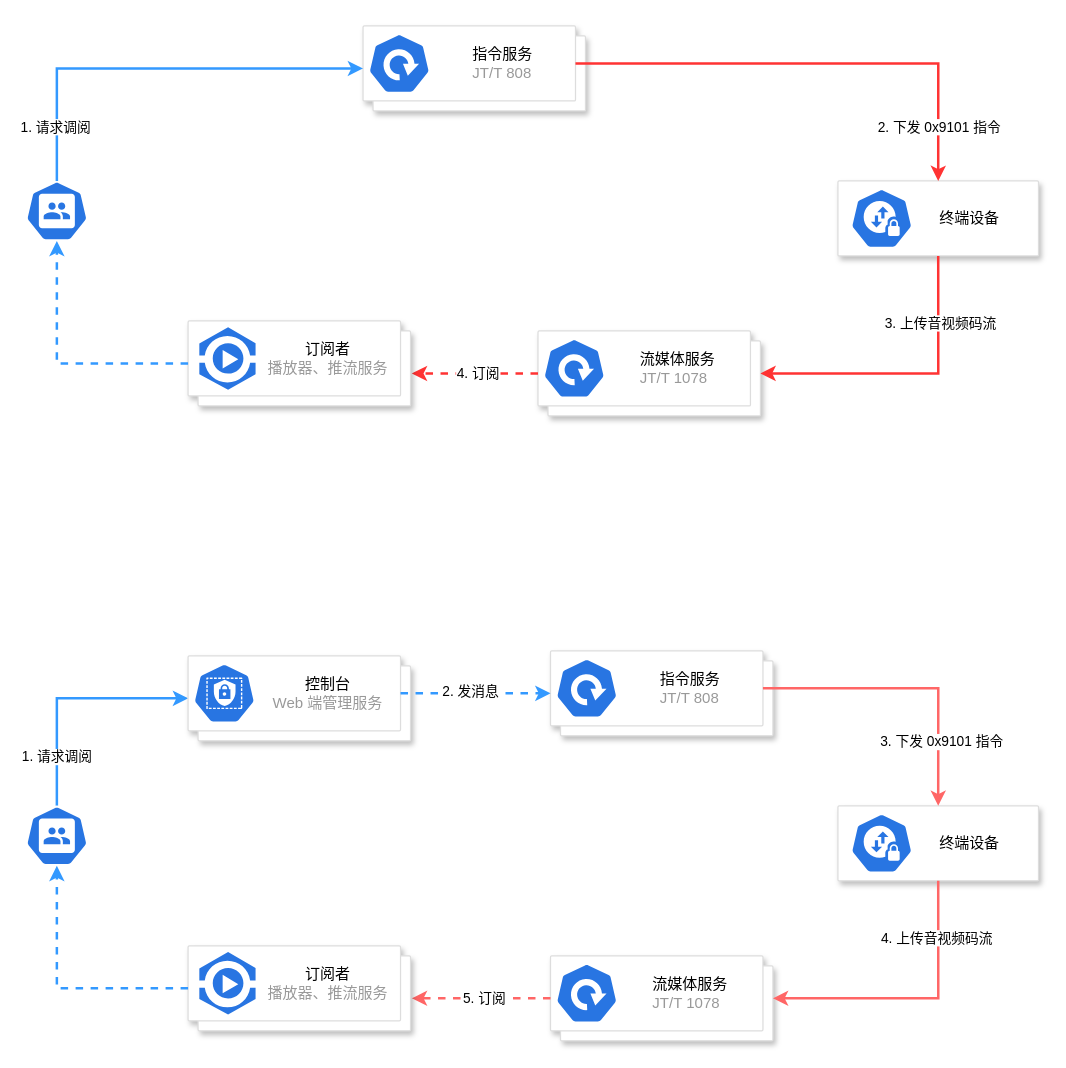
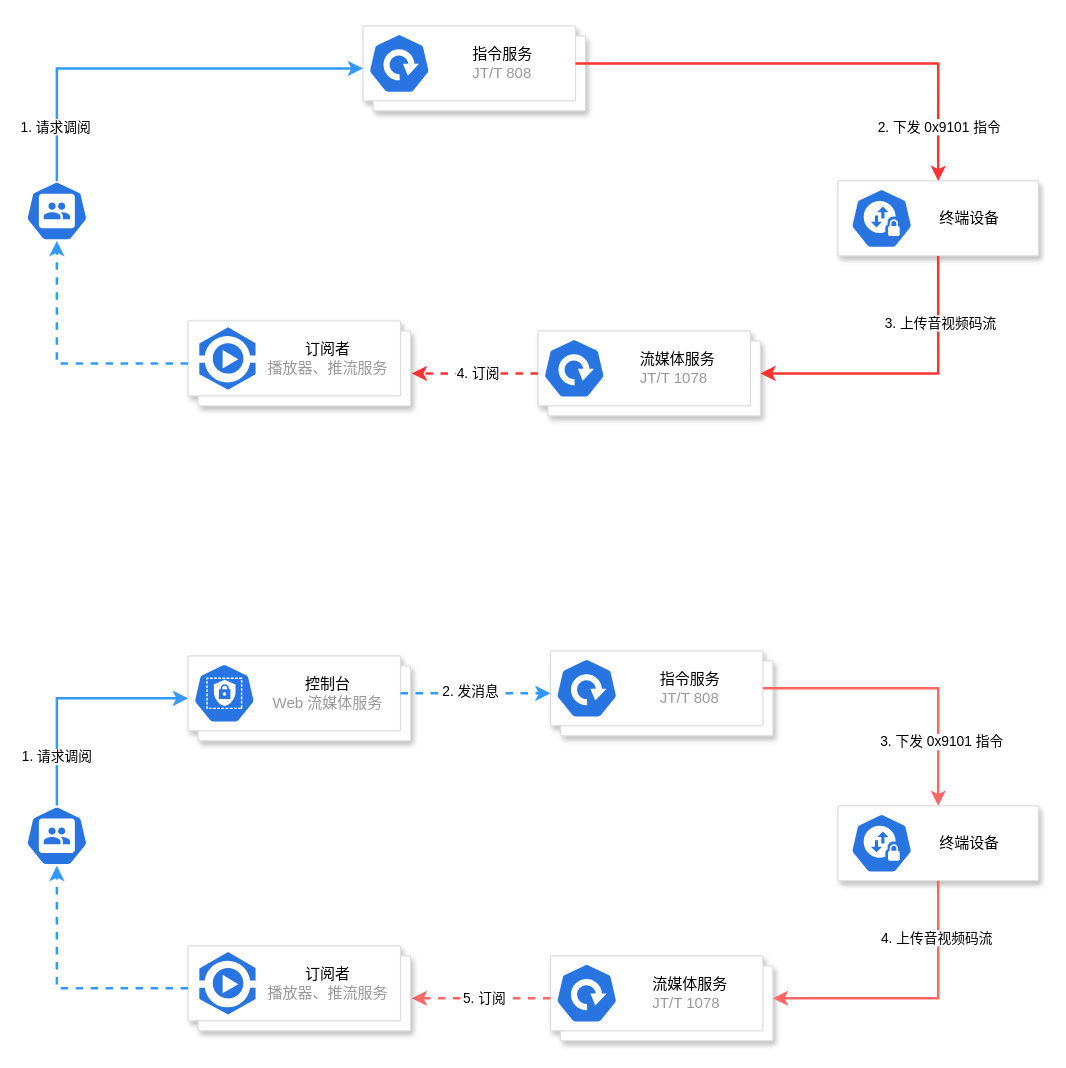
(328, 693) -> (328, 693)
